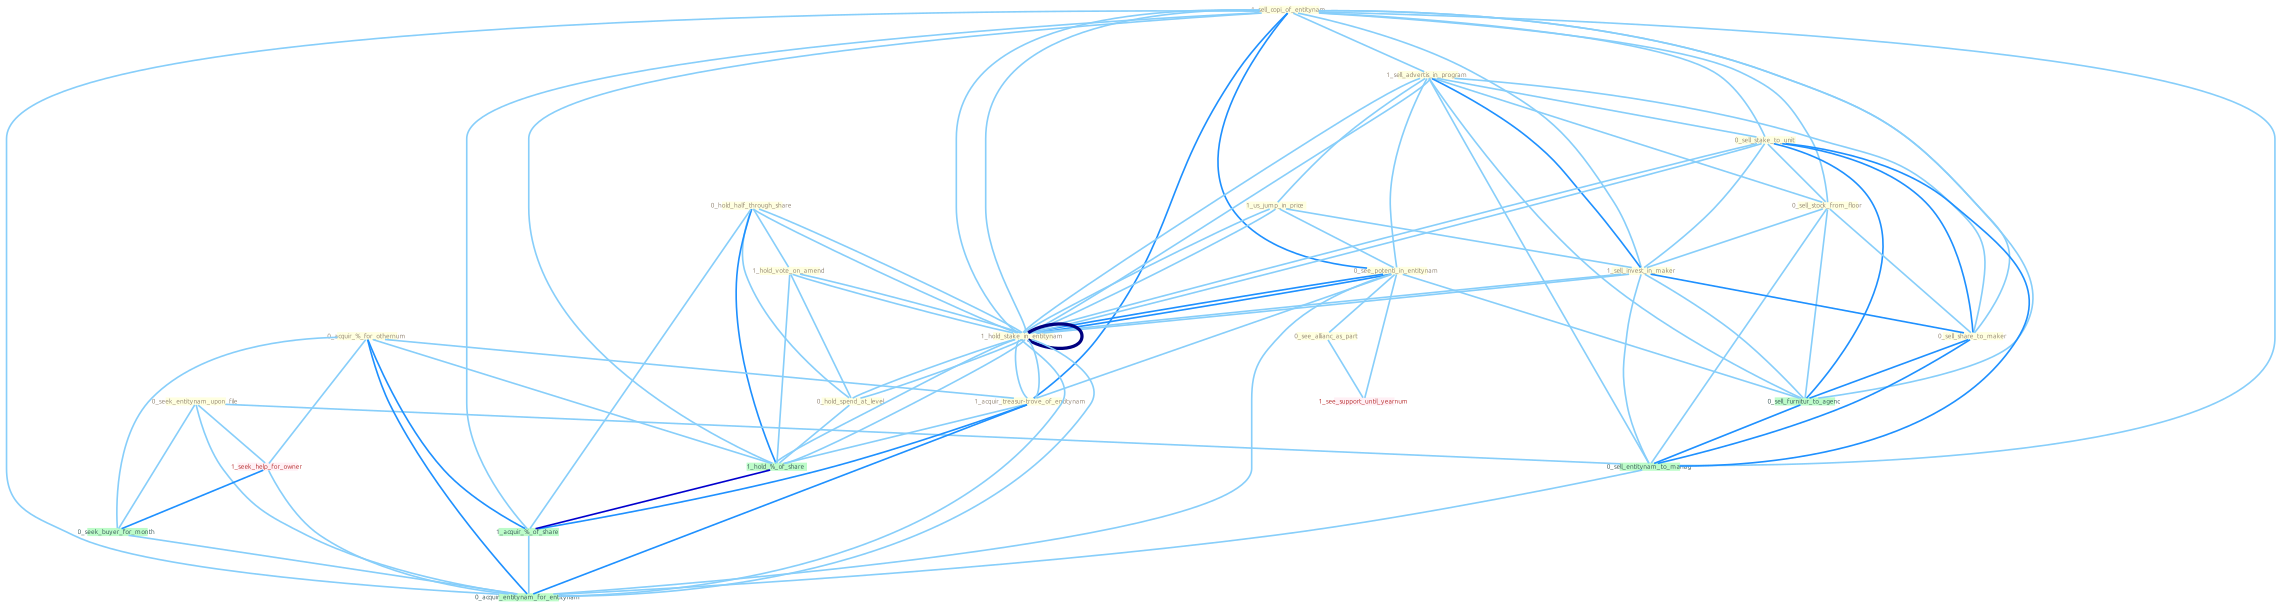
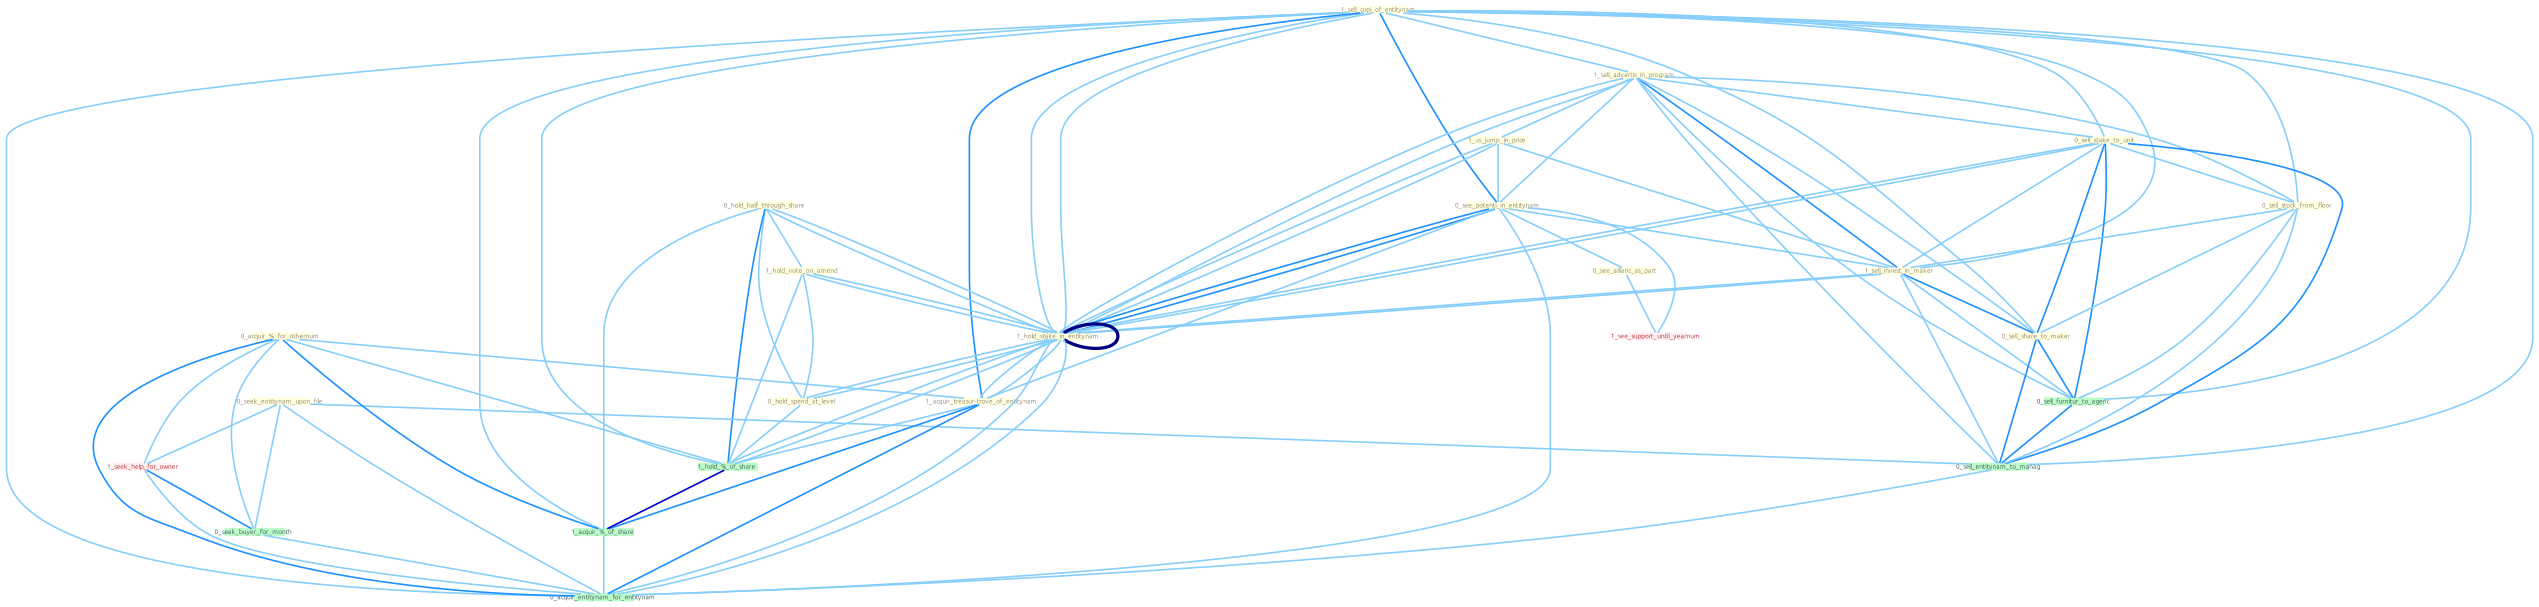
(1601, 336) -> (1699, 238)
